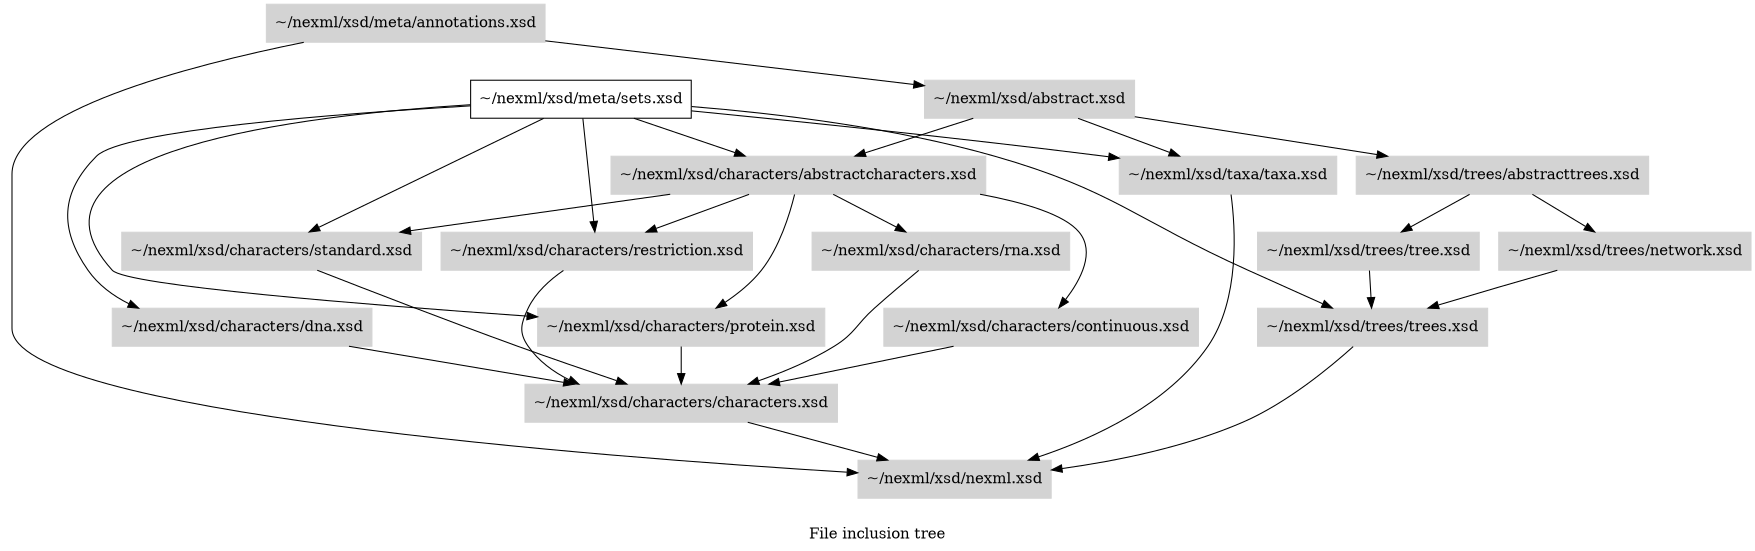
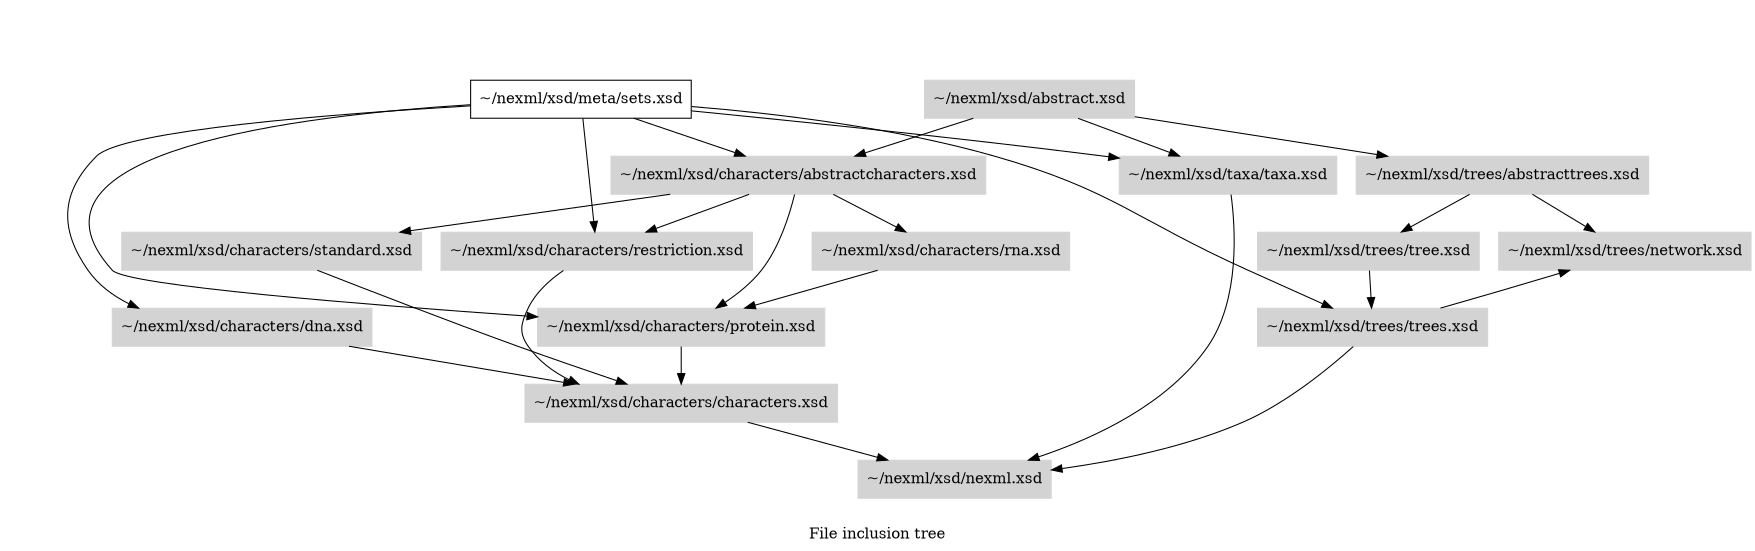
(406, 23) -> none
(431, 173) -> none
(1498, 287) -> (1500, 291)
(1041, 327) -> none
(847, 337) -> (816, 288)
